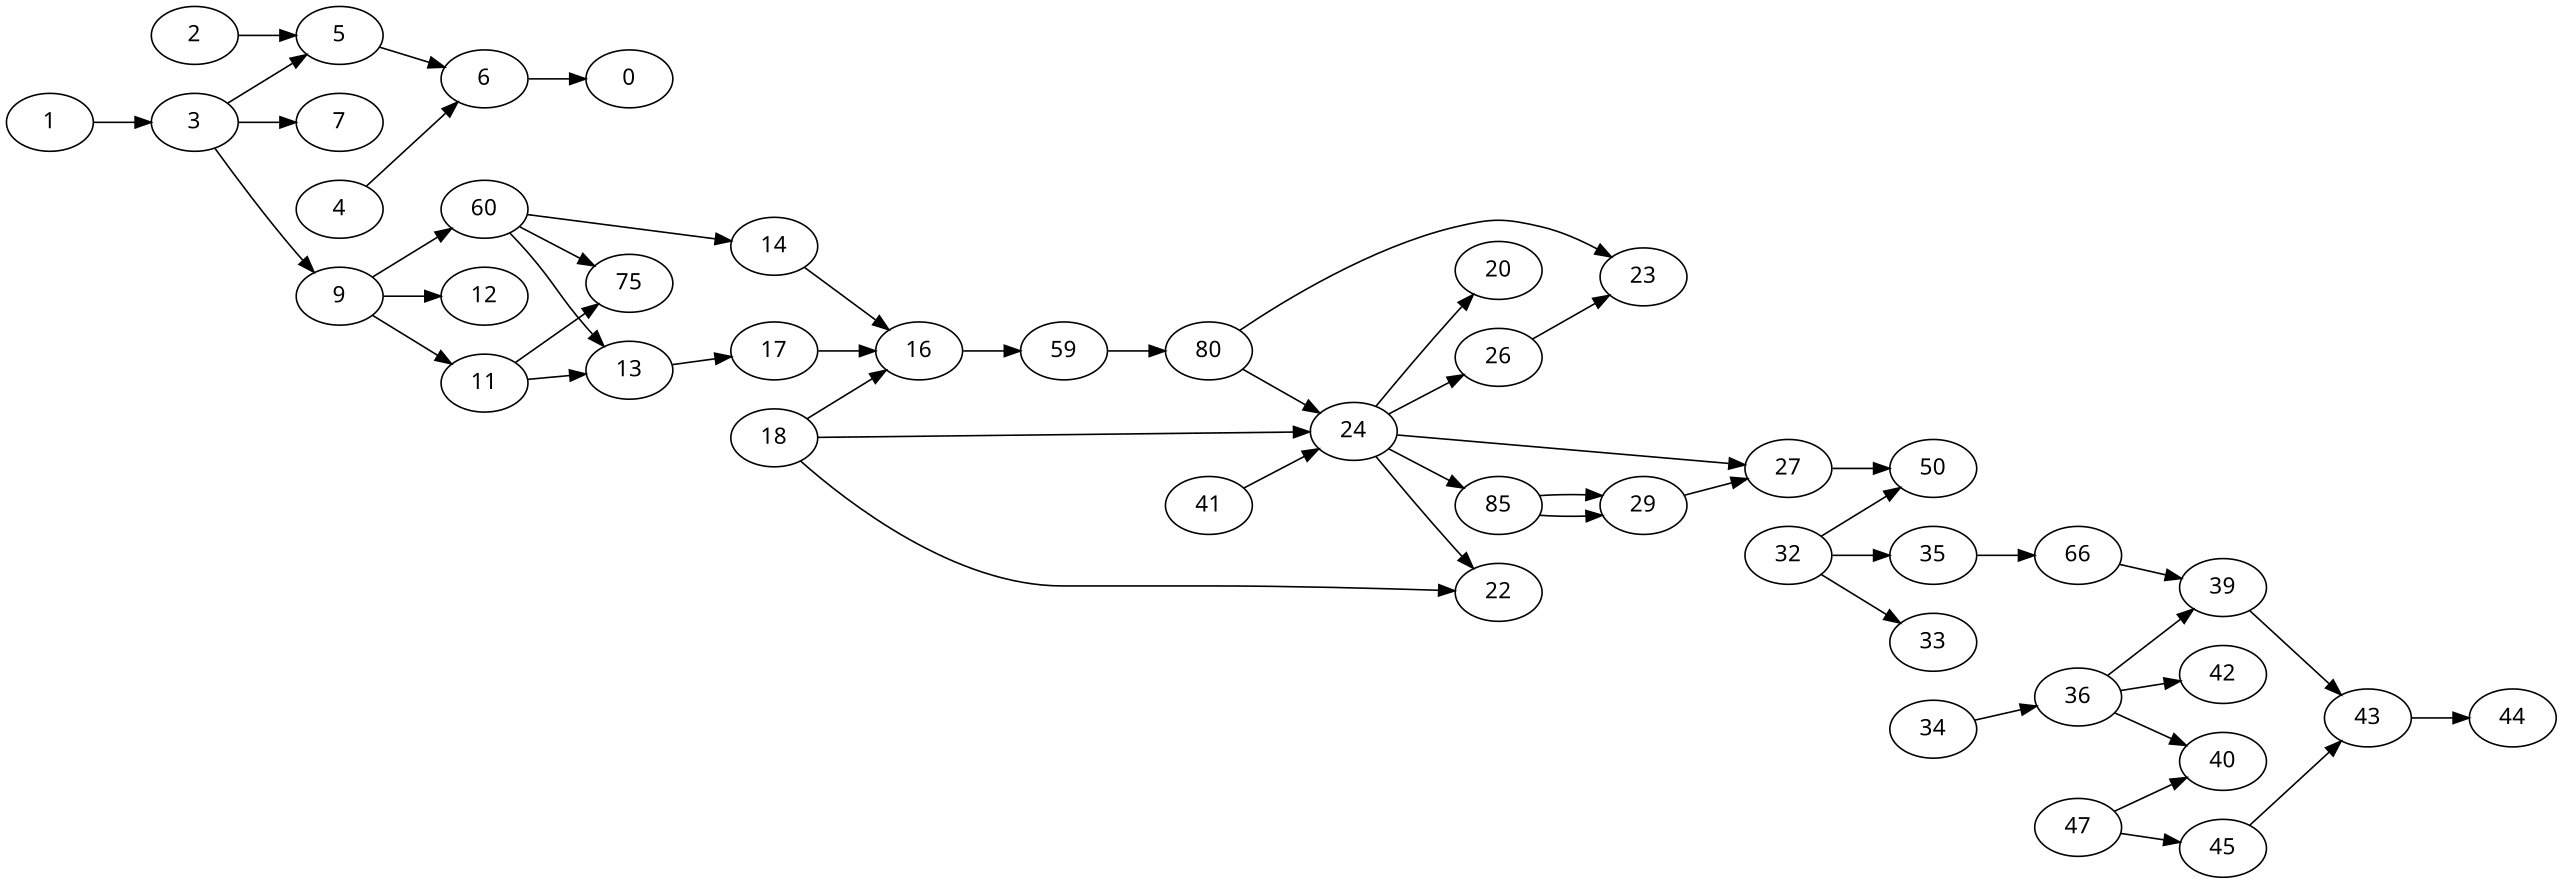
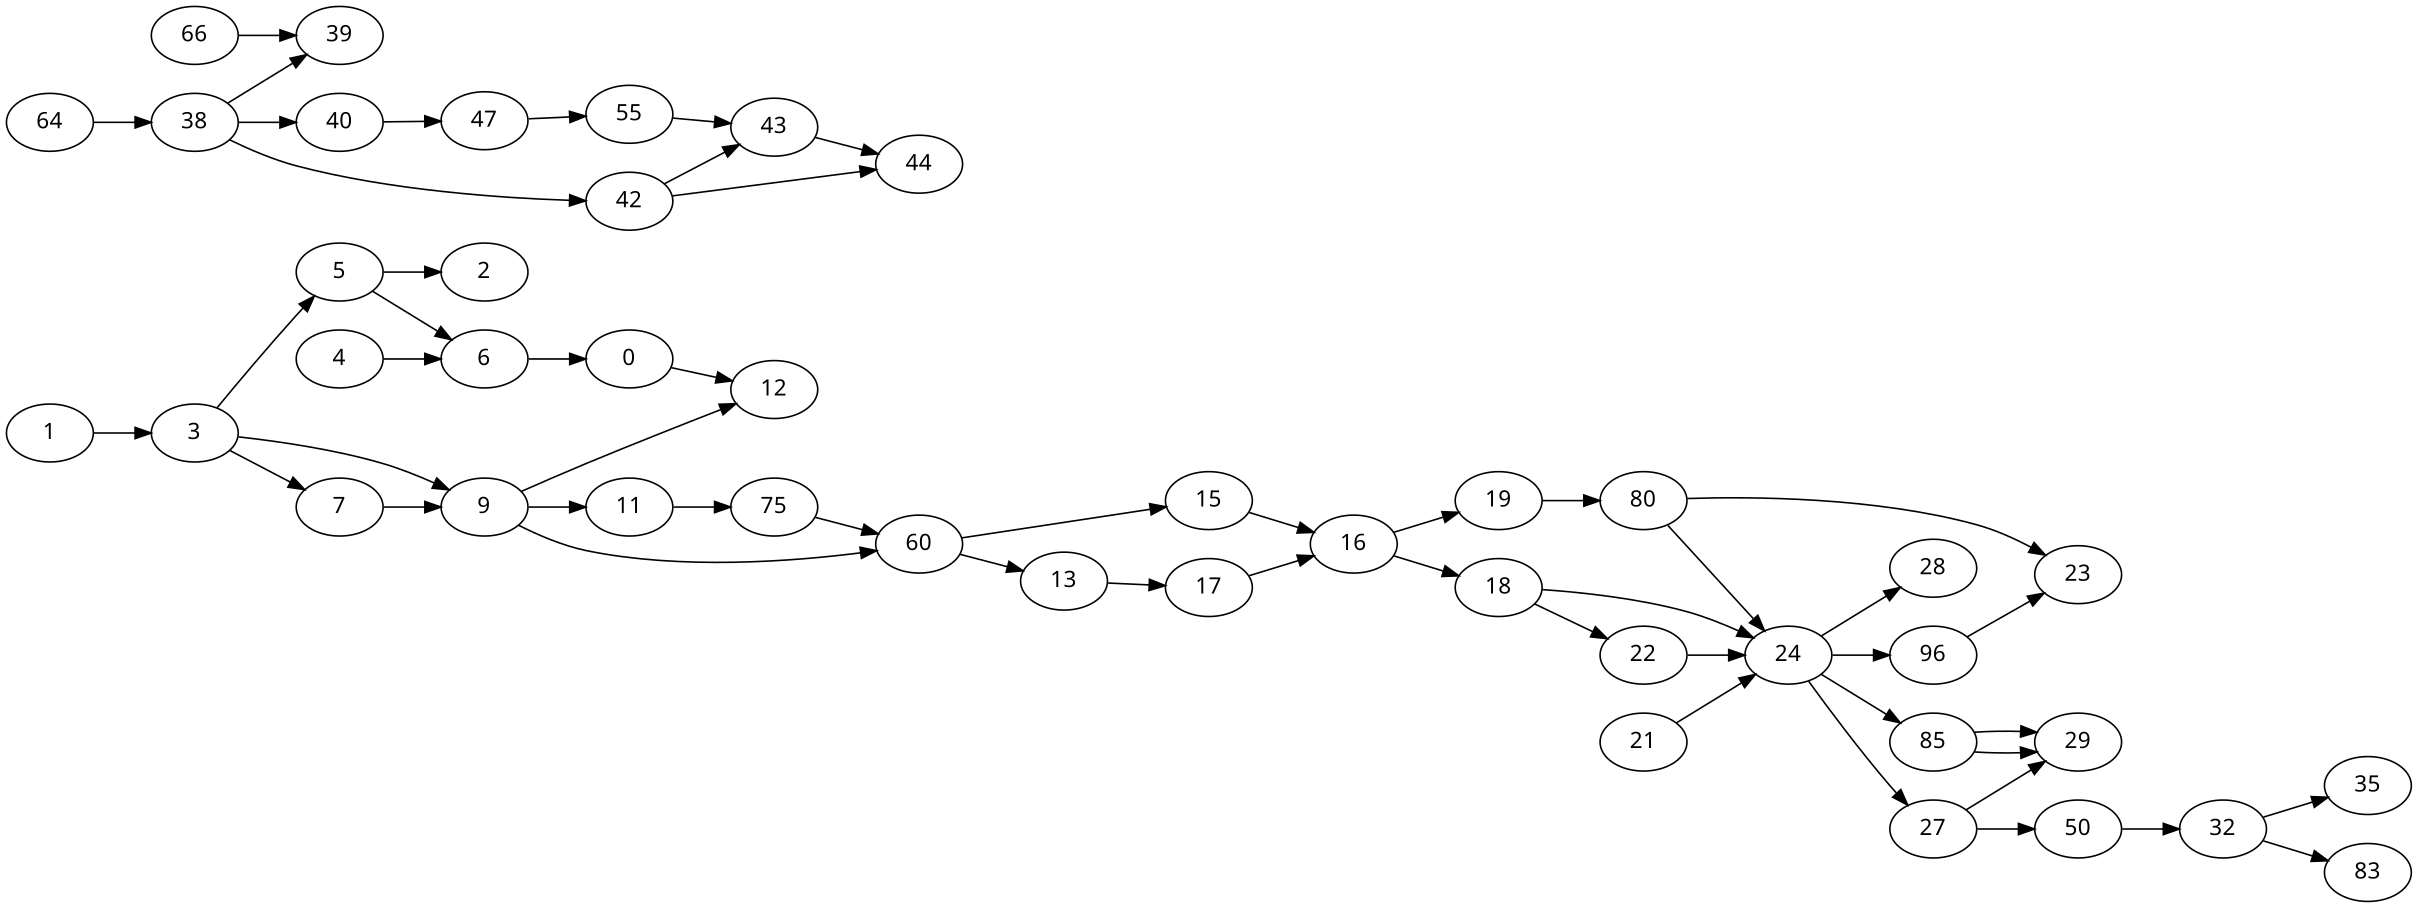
(259, 35) -> (404, 272)
none -> (766, 184)
(550, 243) -> (839, 524)
(774, 246) -> (1209, 501)
(1499, 270) -> (1933, 568)
(1064, 351) -> (1499, 501)
(1499, 357) -> (1933, 655)
none -> (694, 373)
(549, 377) -> none
(840, 399) -> (1419, 563)
(1708, 489) -> (1999, 790)
(1209, 505) -> (1644, 742)
none -> (404, 507)
(1418, 507) -> (1708, 655)
(1854, 516) -> (2143, 829)
(1998, 555) -> none
(1933, 642) -> (2368, 872)
(2289, 647) -> (695, 168)
(2078, 697) -> (195, 122)
(1933, 729) -> (50, 122)
(2143, 798) -> (404, 122)
(2223, 848) -> (629, 114)
